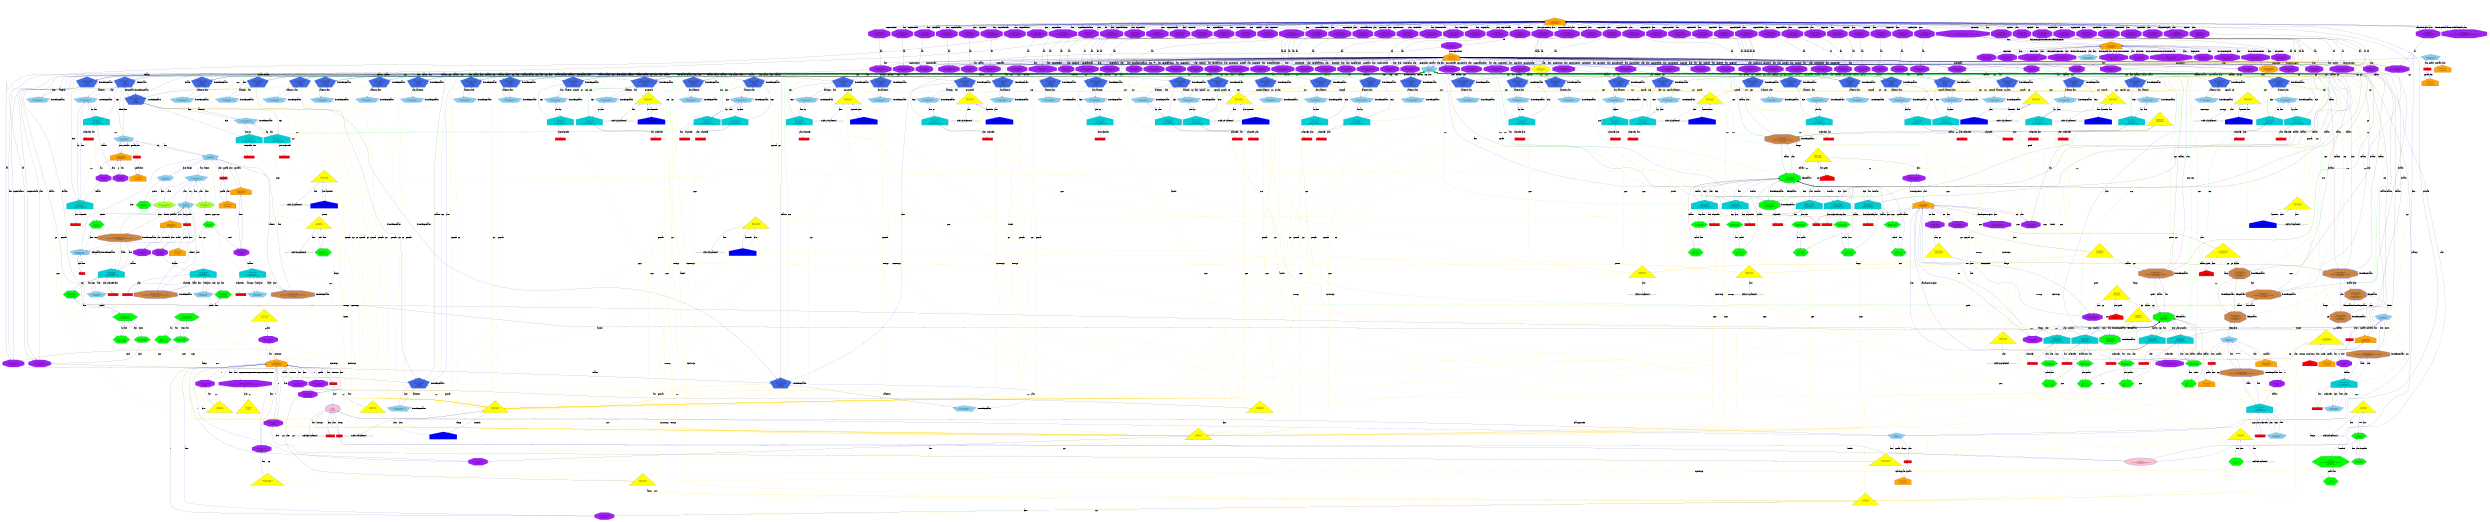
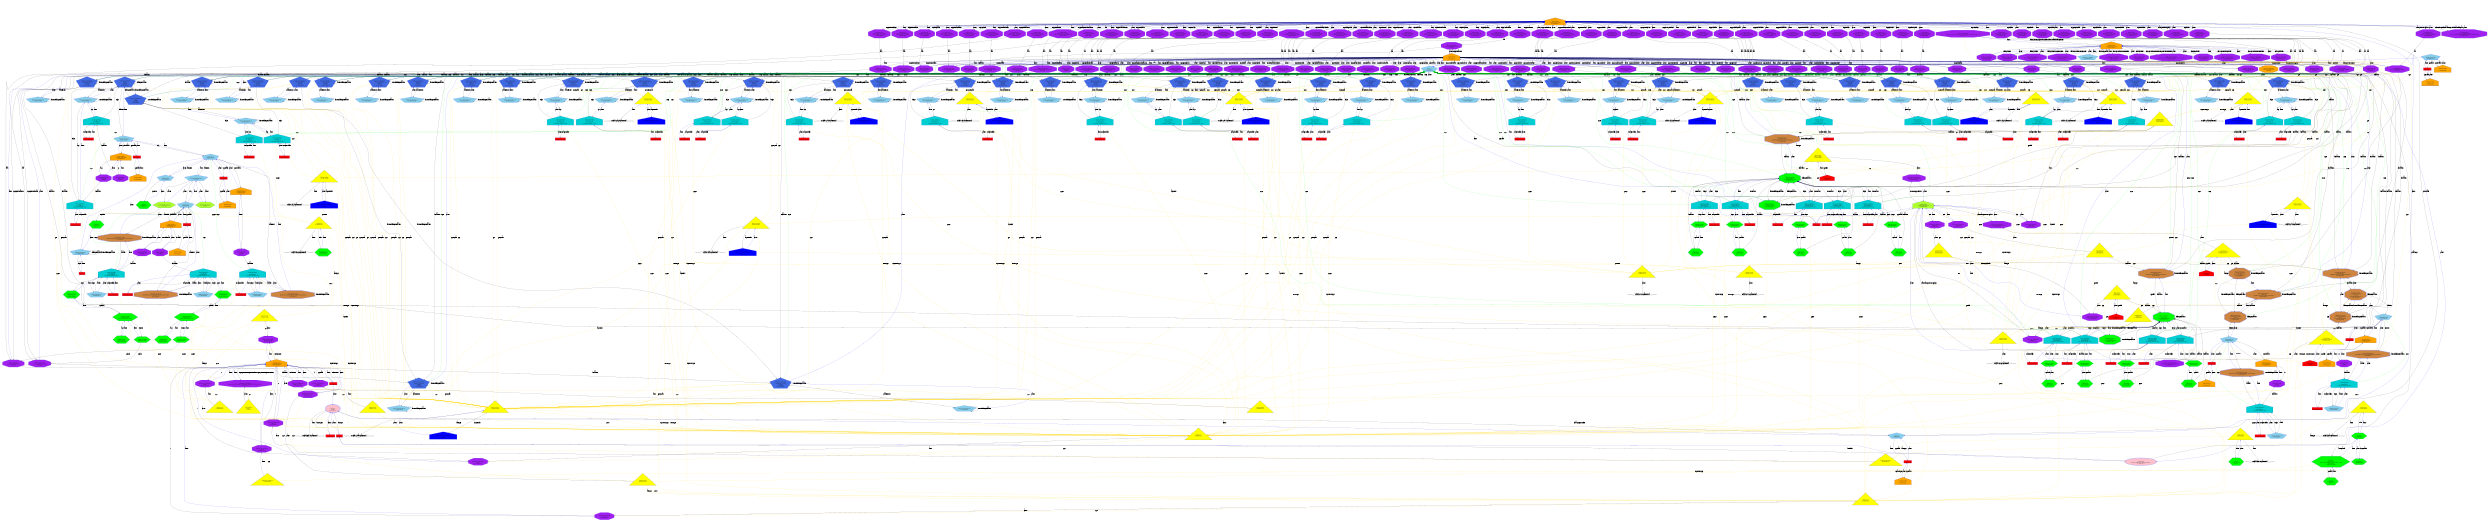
(1541, 69) -> (1541, 69)
(1923, 205) -> (1923, 205)
(209, 225) -> none
